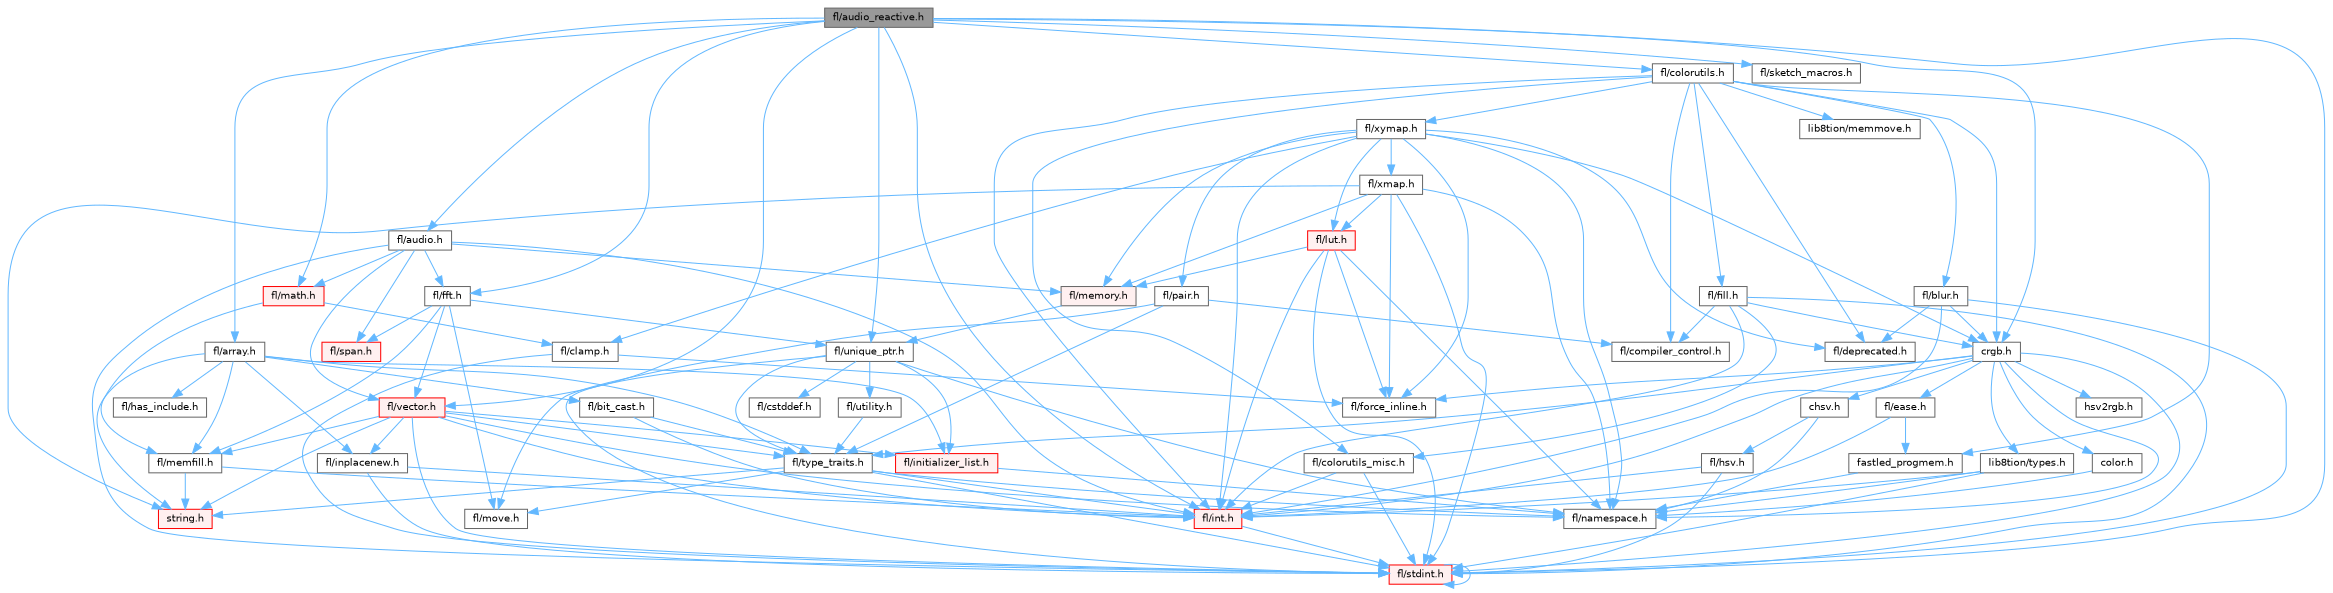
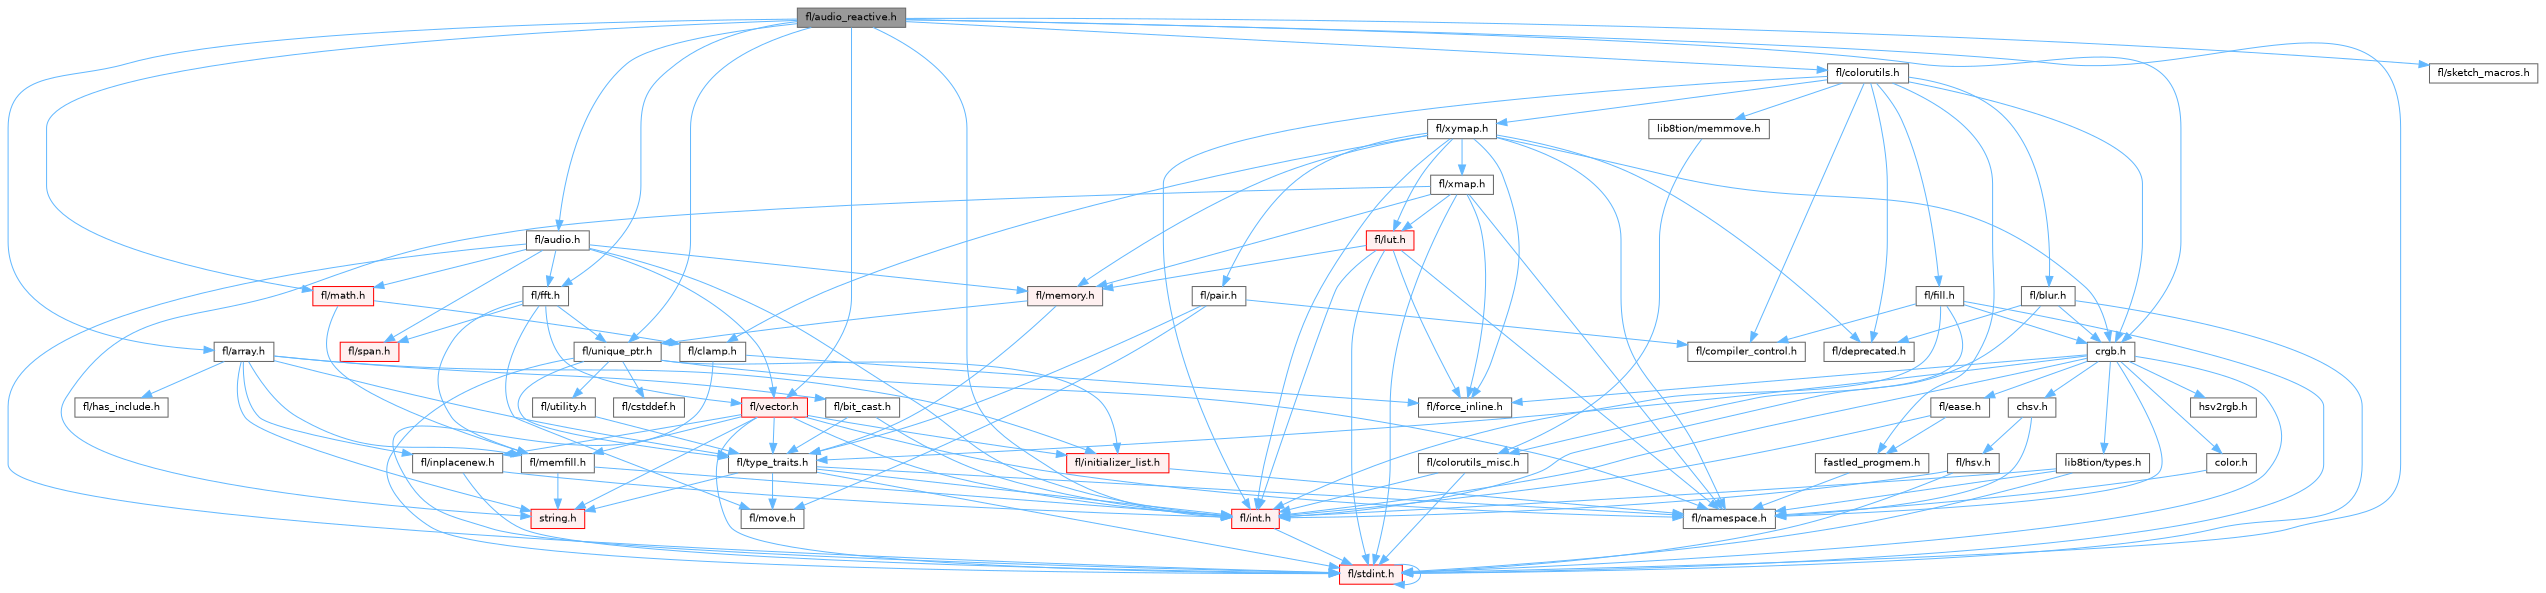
(1111, 141) -> (1655, 326)
none -> (947, 394)
